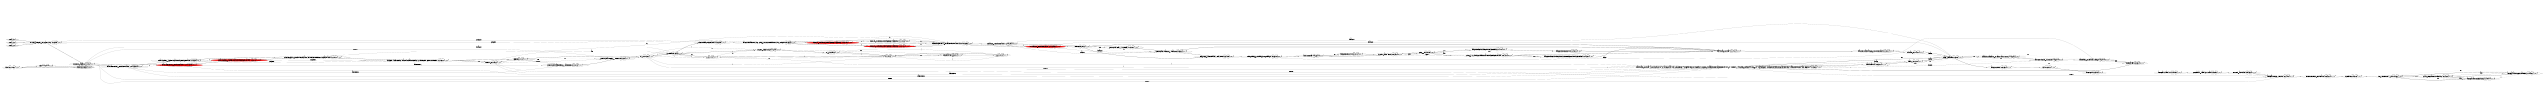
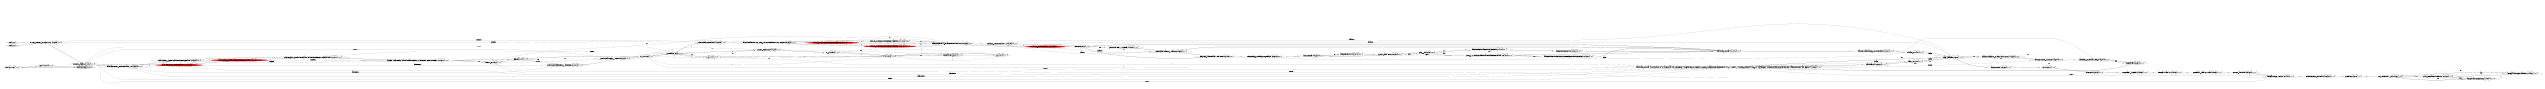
(12, 40) -> none
(479, 47) -> (479, 47)
(592, 52) -> (592, 52)
none -> (2135, 73)
